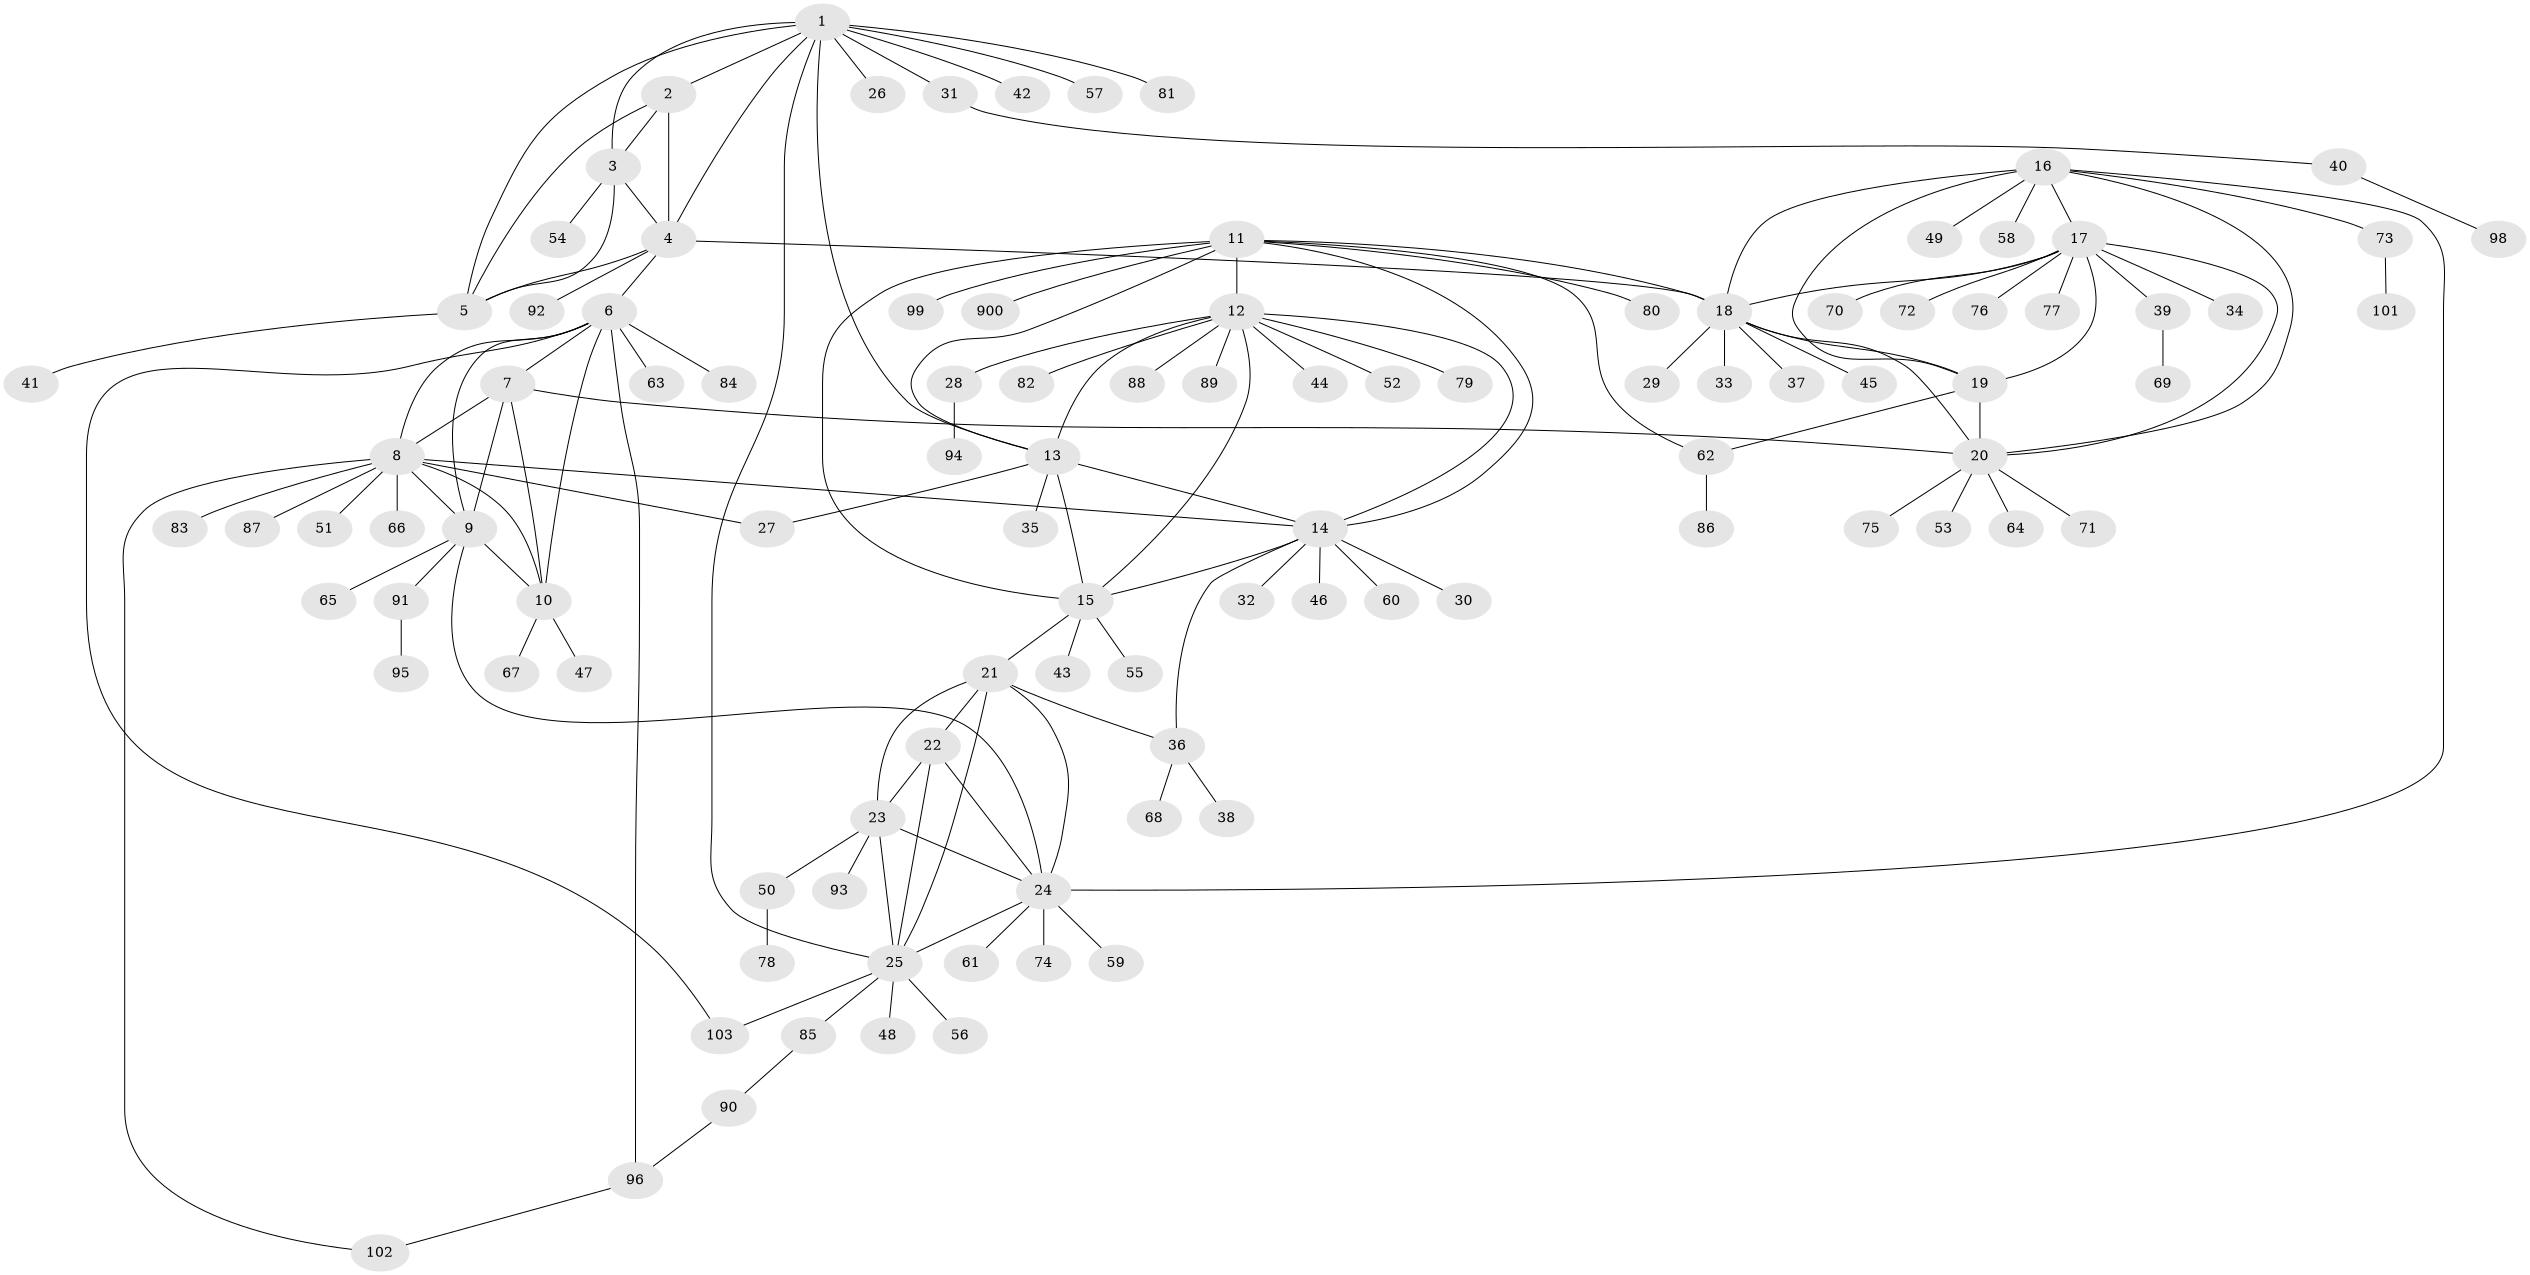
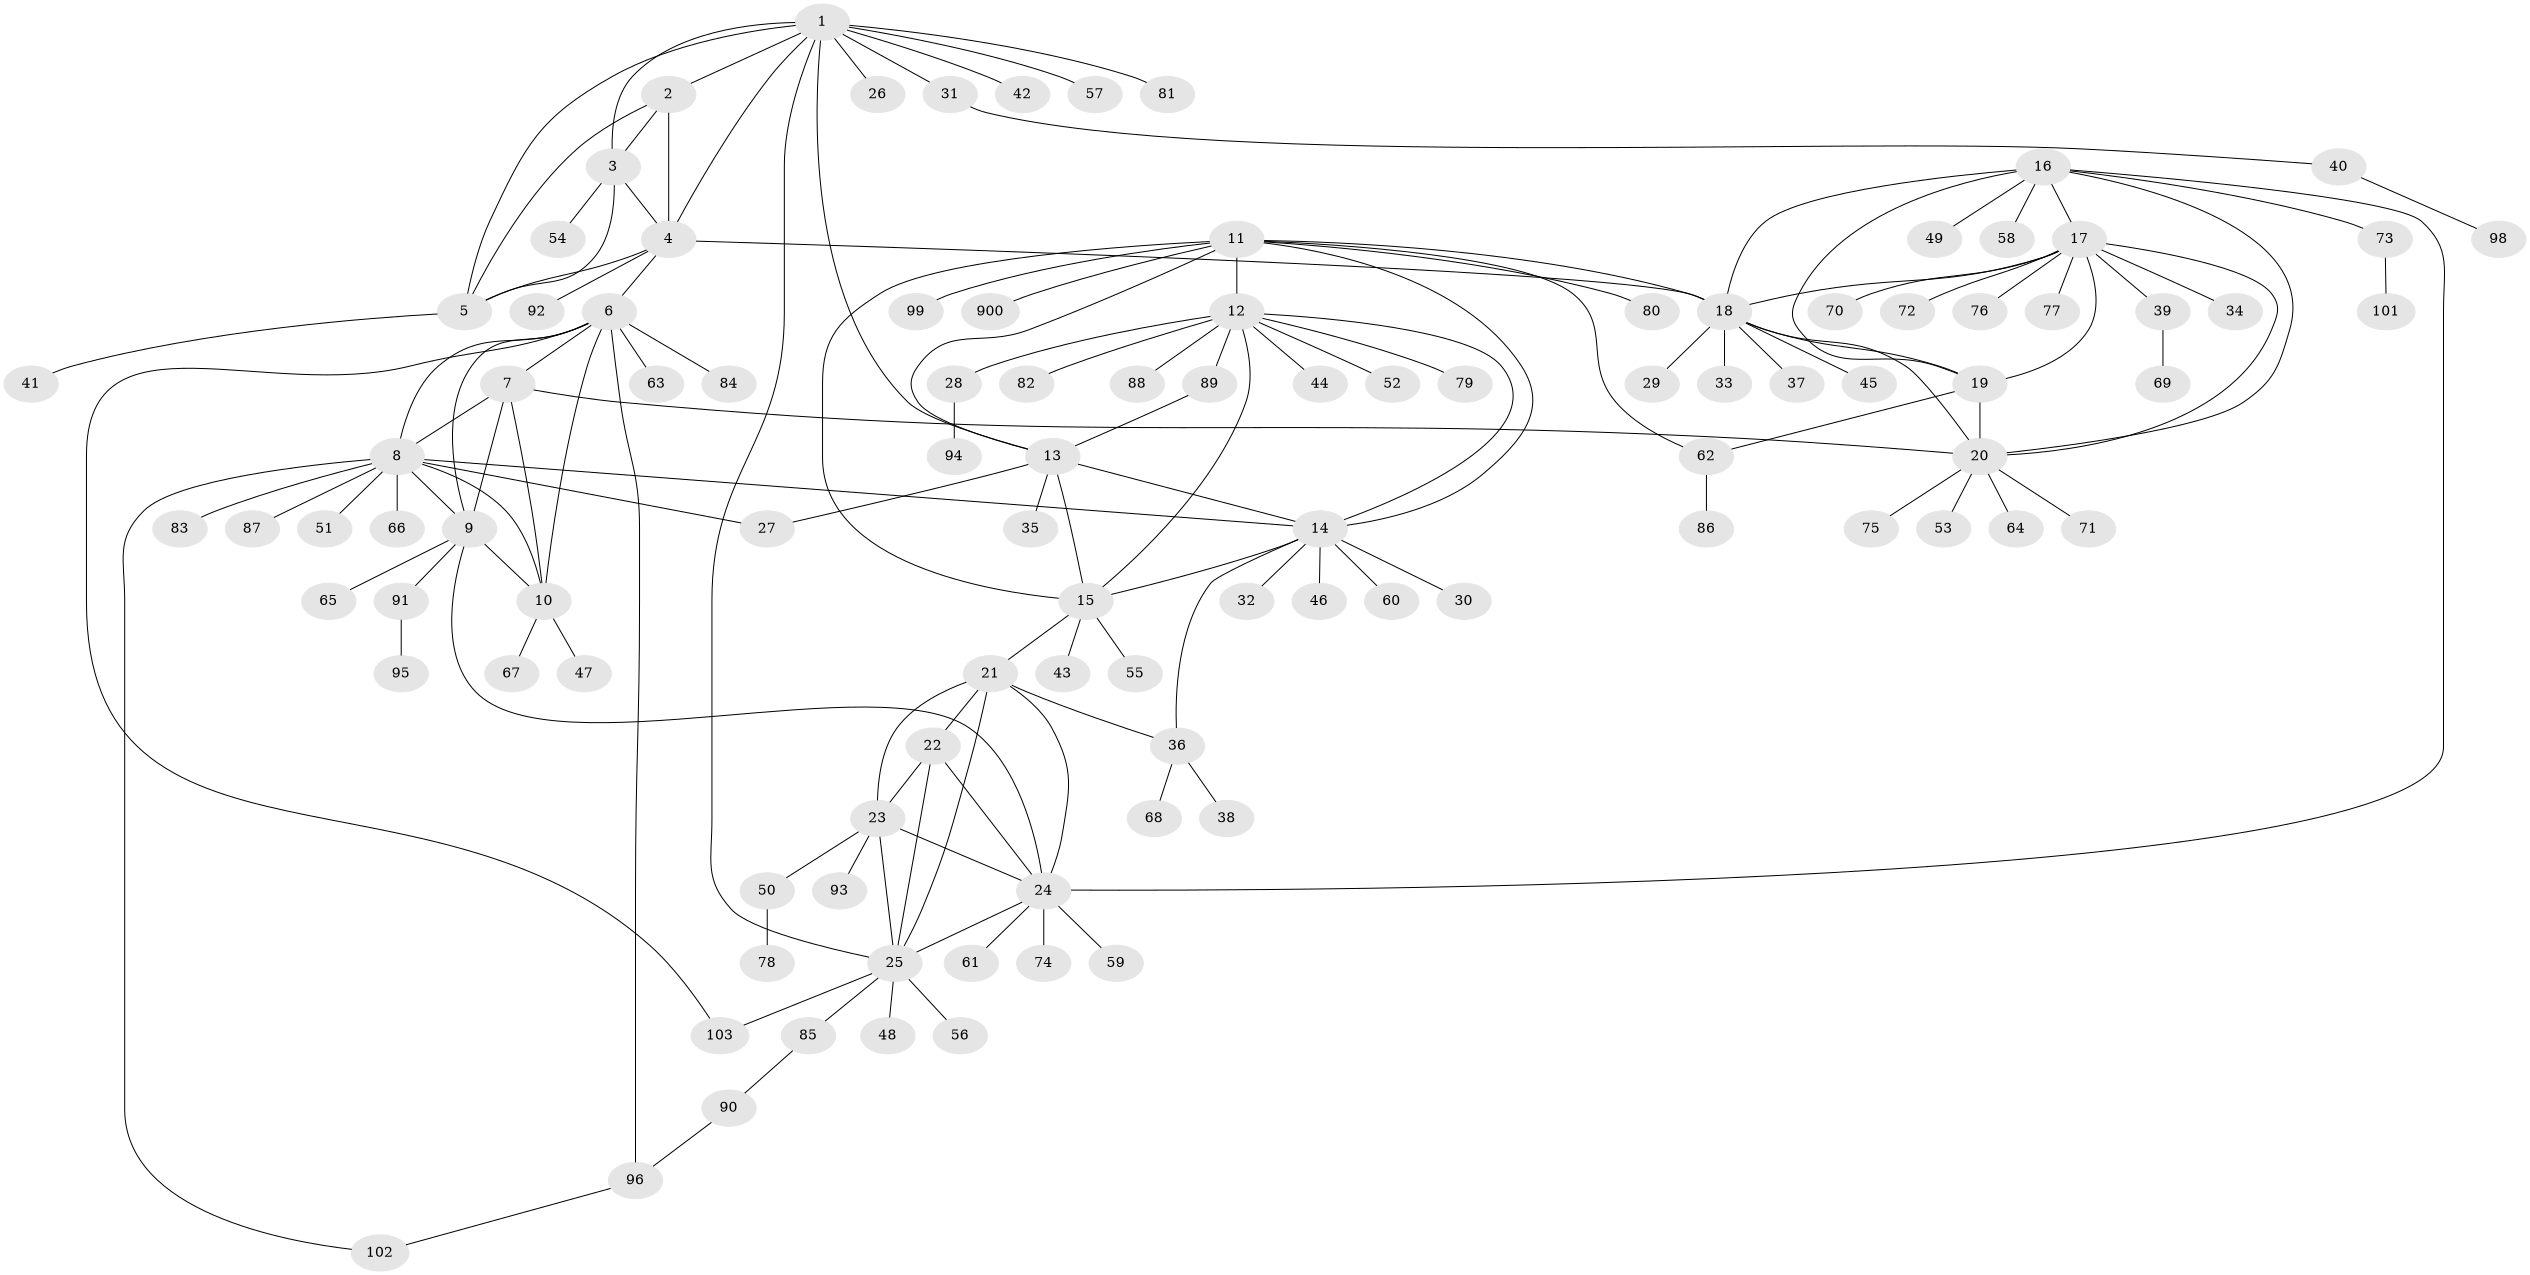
(1111, 358) -> (1132, 421)
